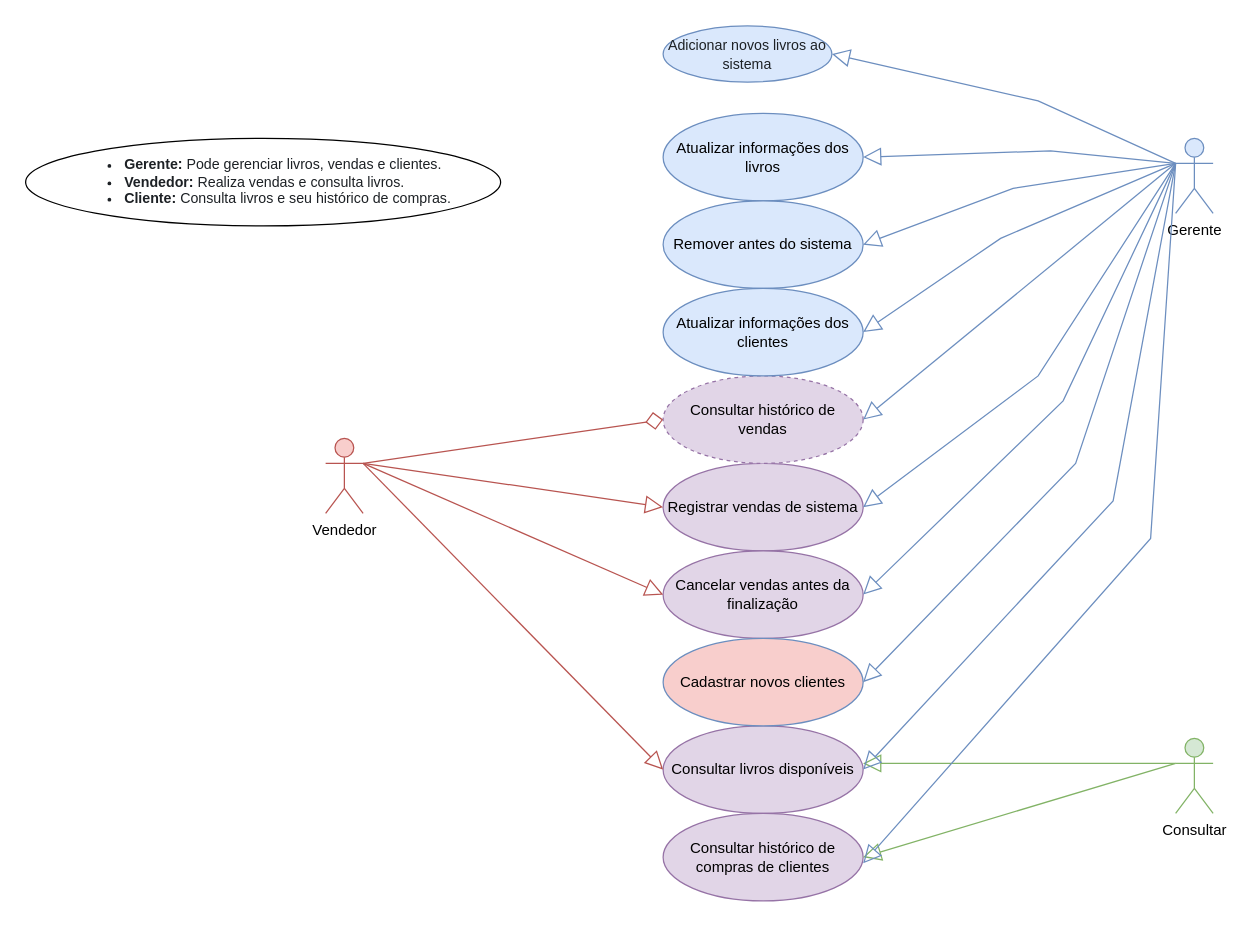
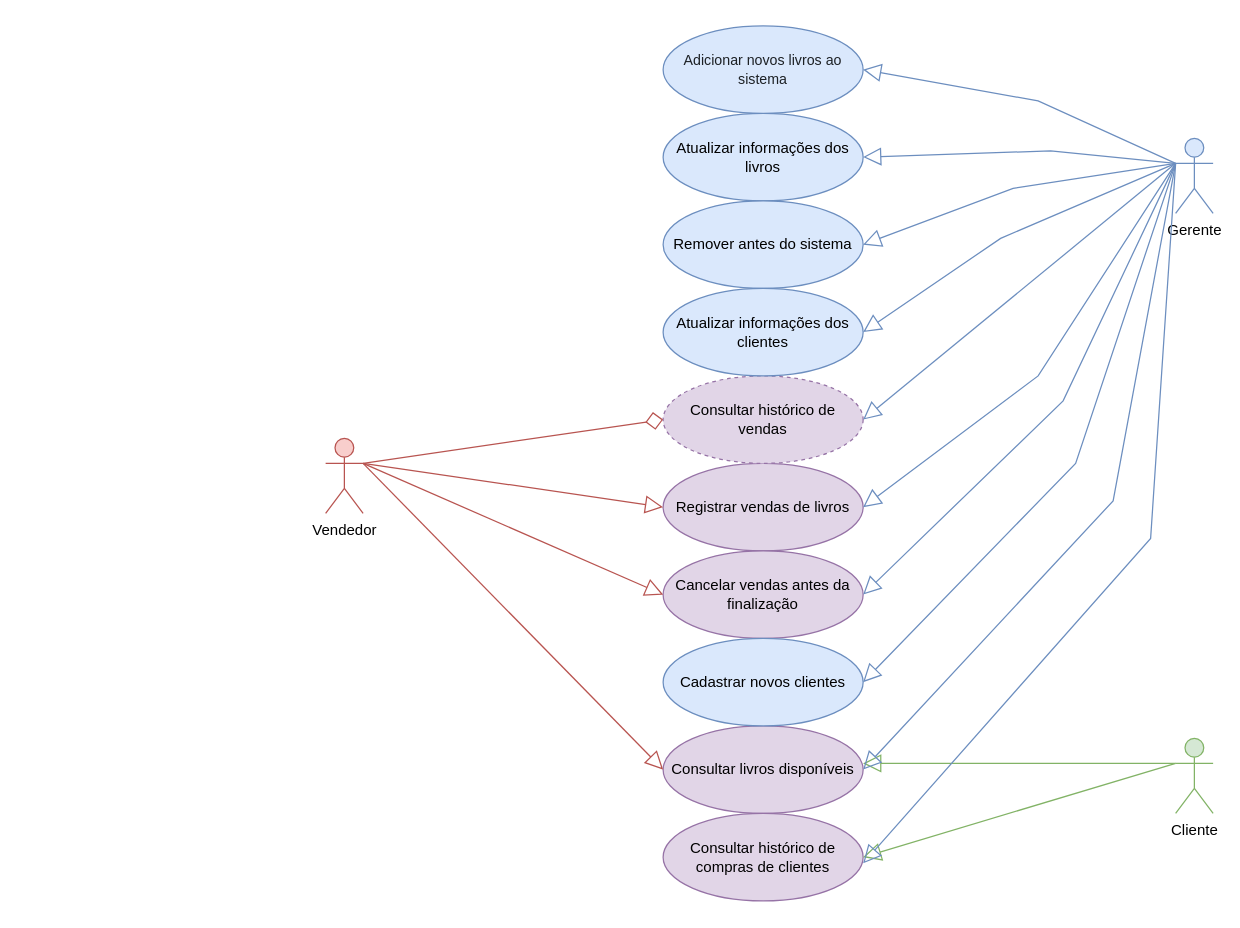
(748, 54) -> (763, 69)
(263, 182) -> none
(763, 507) -> (763, 507)
(763, 682) -> (763, 682)
(1195, 831) -> (1195, 831)
